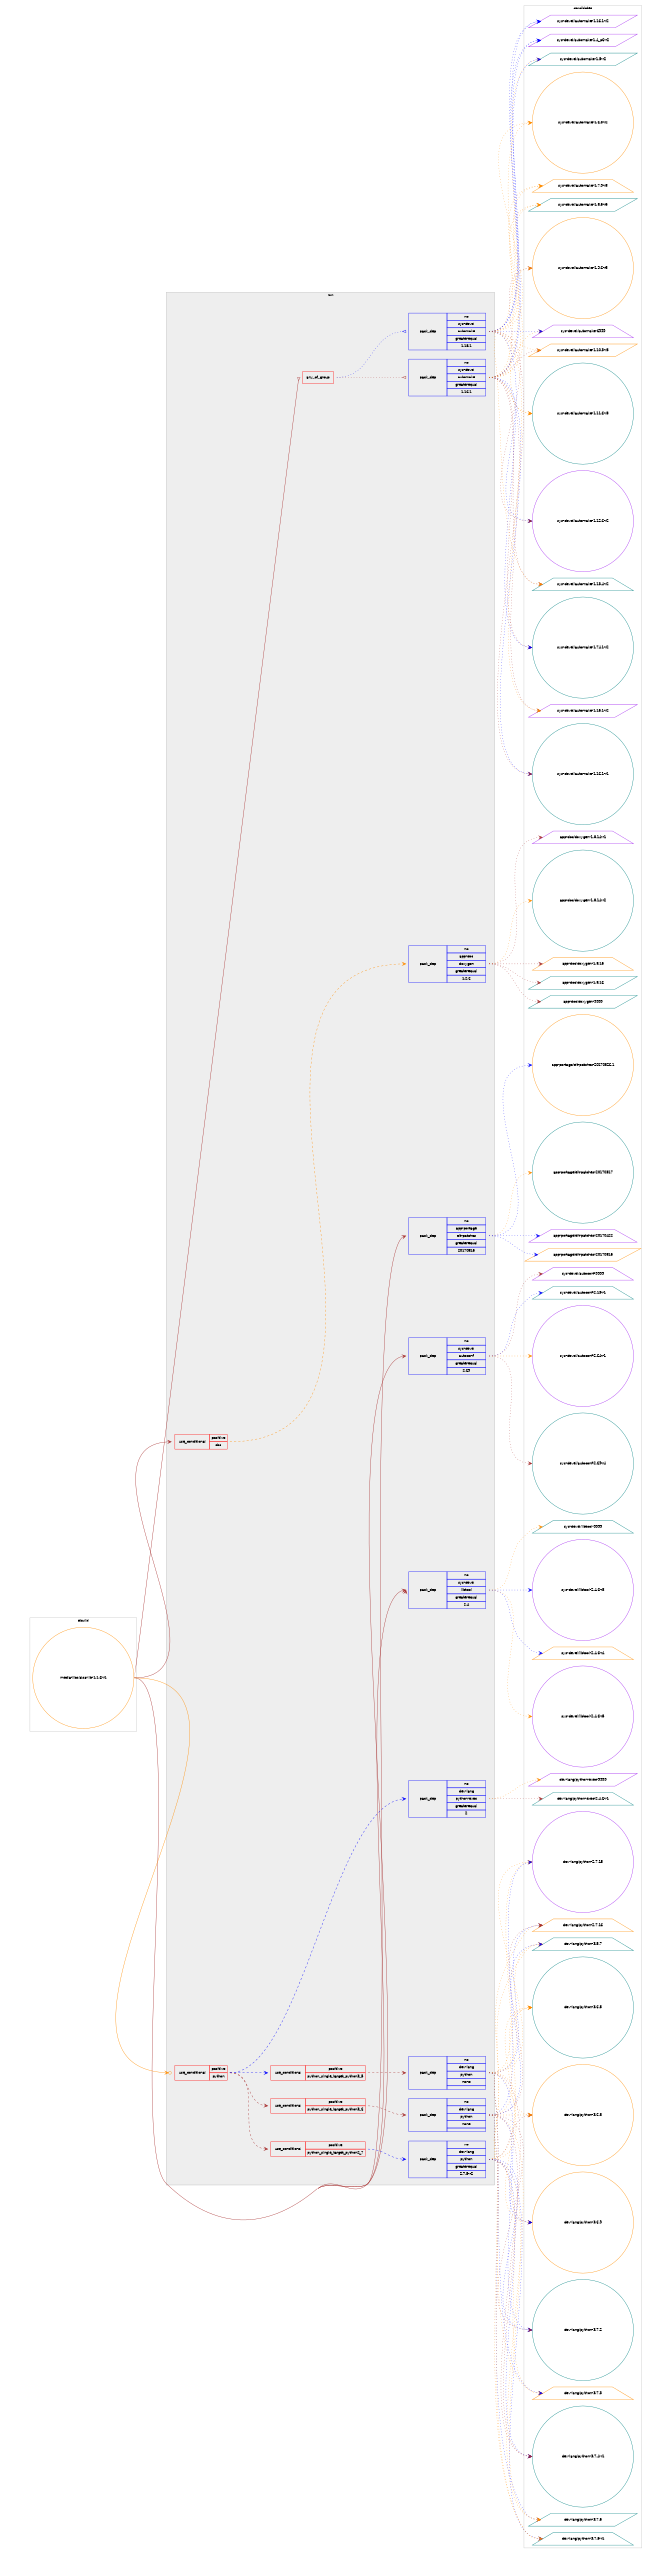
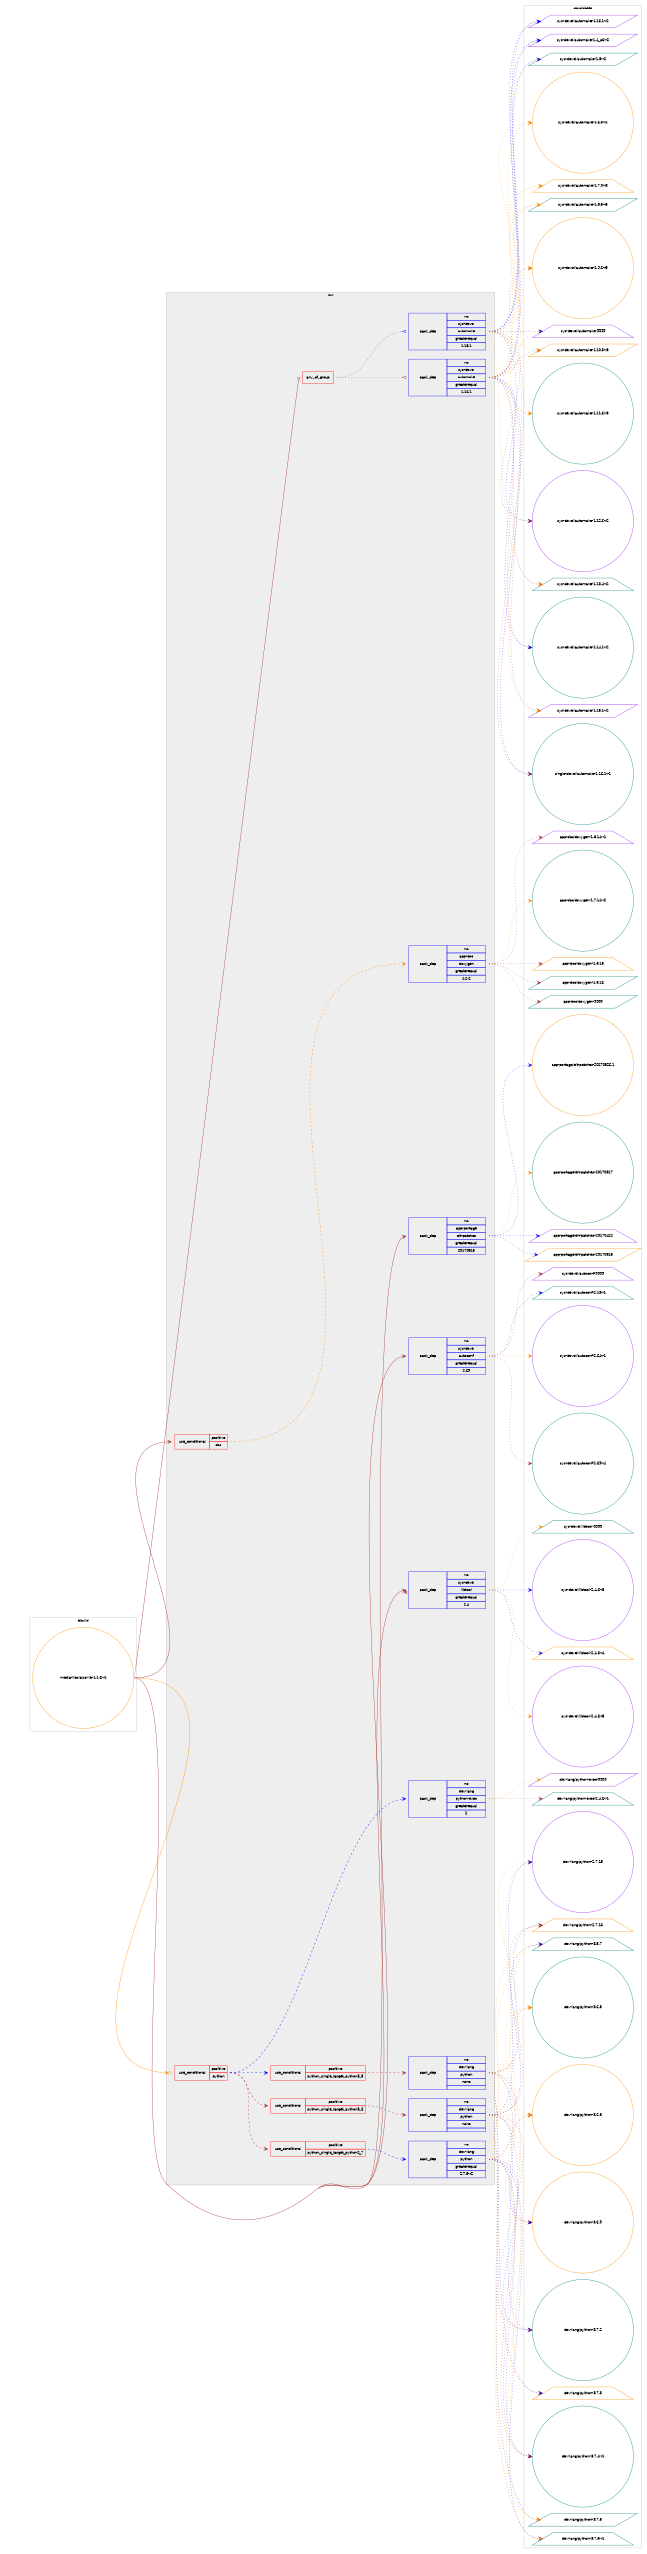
(583, 331) -> (583, 331)
(583, 648) -> (583, 648)
(583, 774) -> (583, 774)
(583, 901) -> (583, 901)
